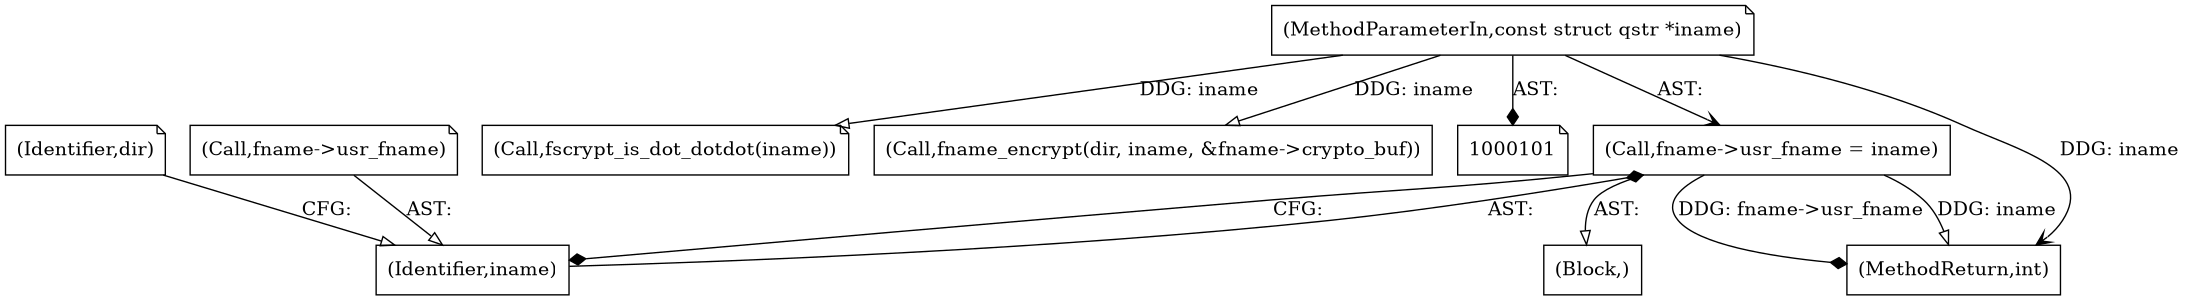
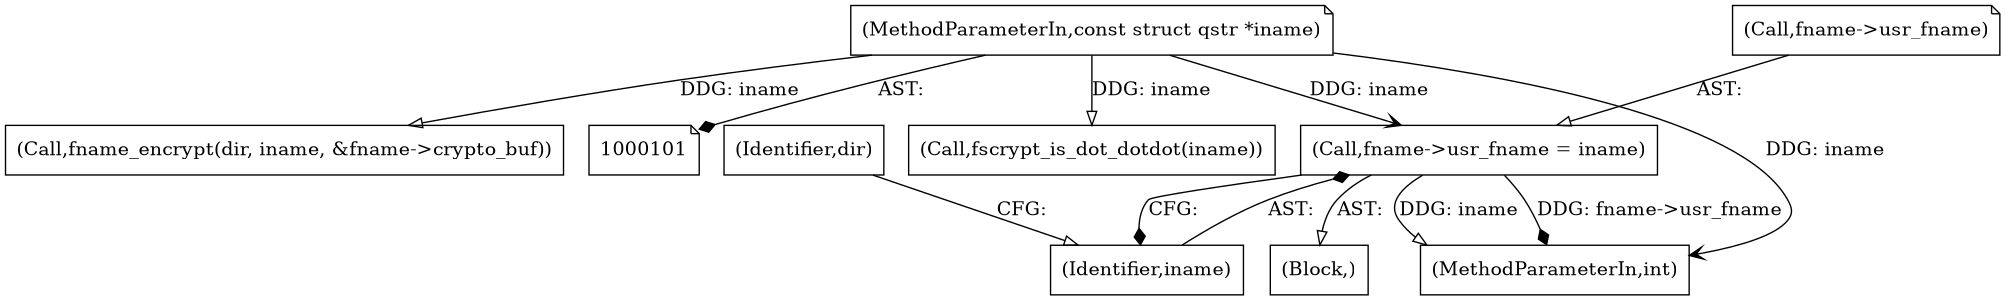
(1684, 90) -> (1370, 90)
(85, 150) -> (804, 150)
(665, 150) -> (1092, 150)
(392, 206) -> (1679, 88)
(1954, 270) -> (1555, 270)
